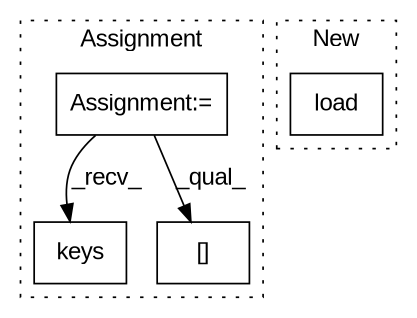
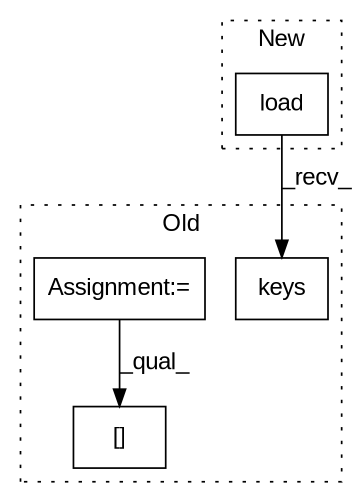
(142, 40) -> (181, 225)
(72, 166) -> (282, 188)
